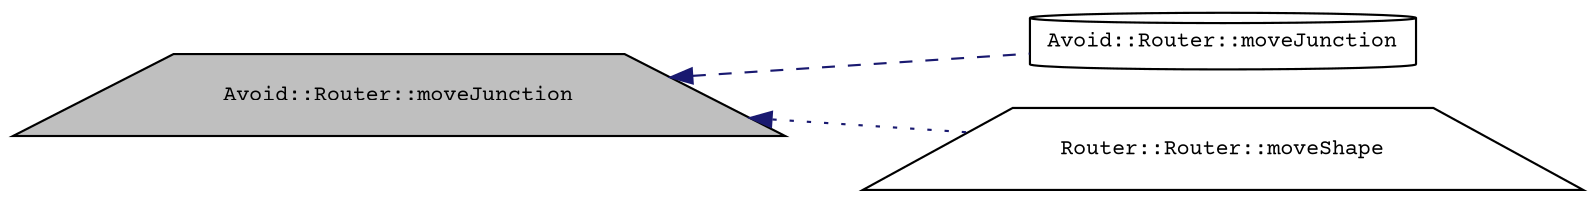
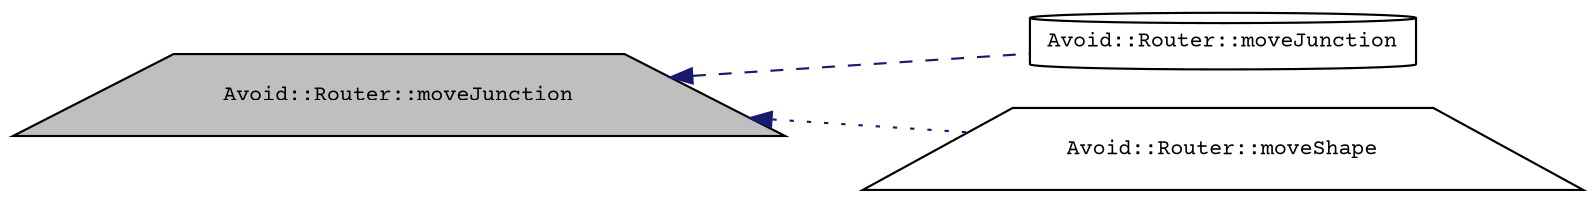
(1223, 149) -> (1223, 149)
